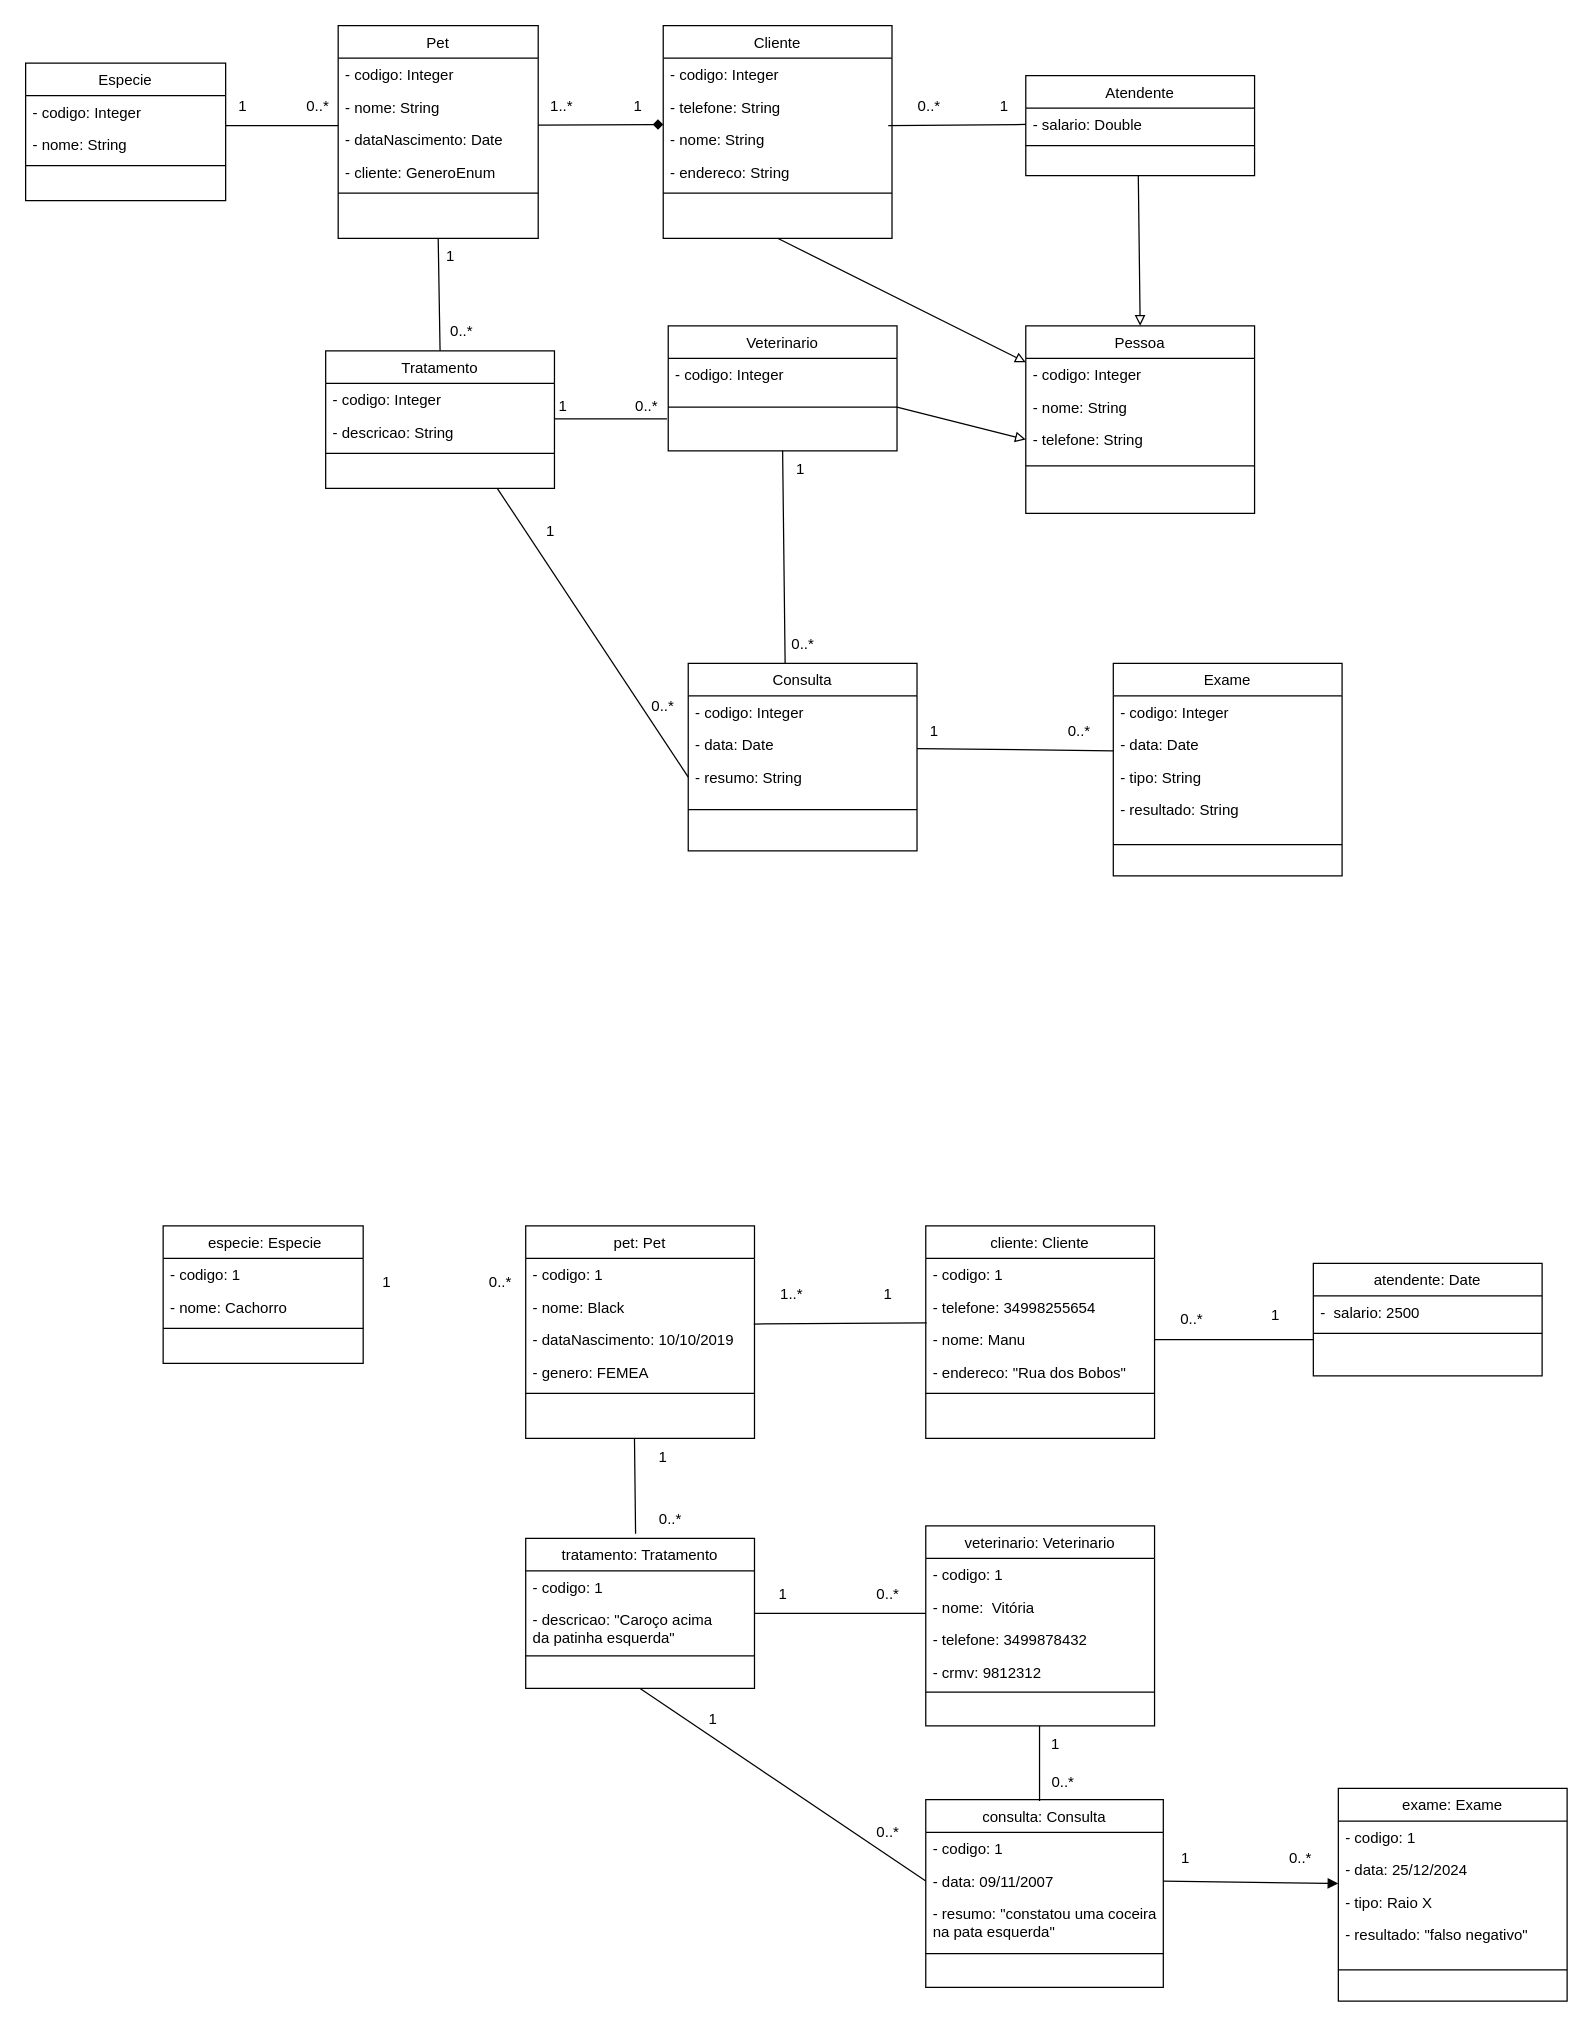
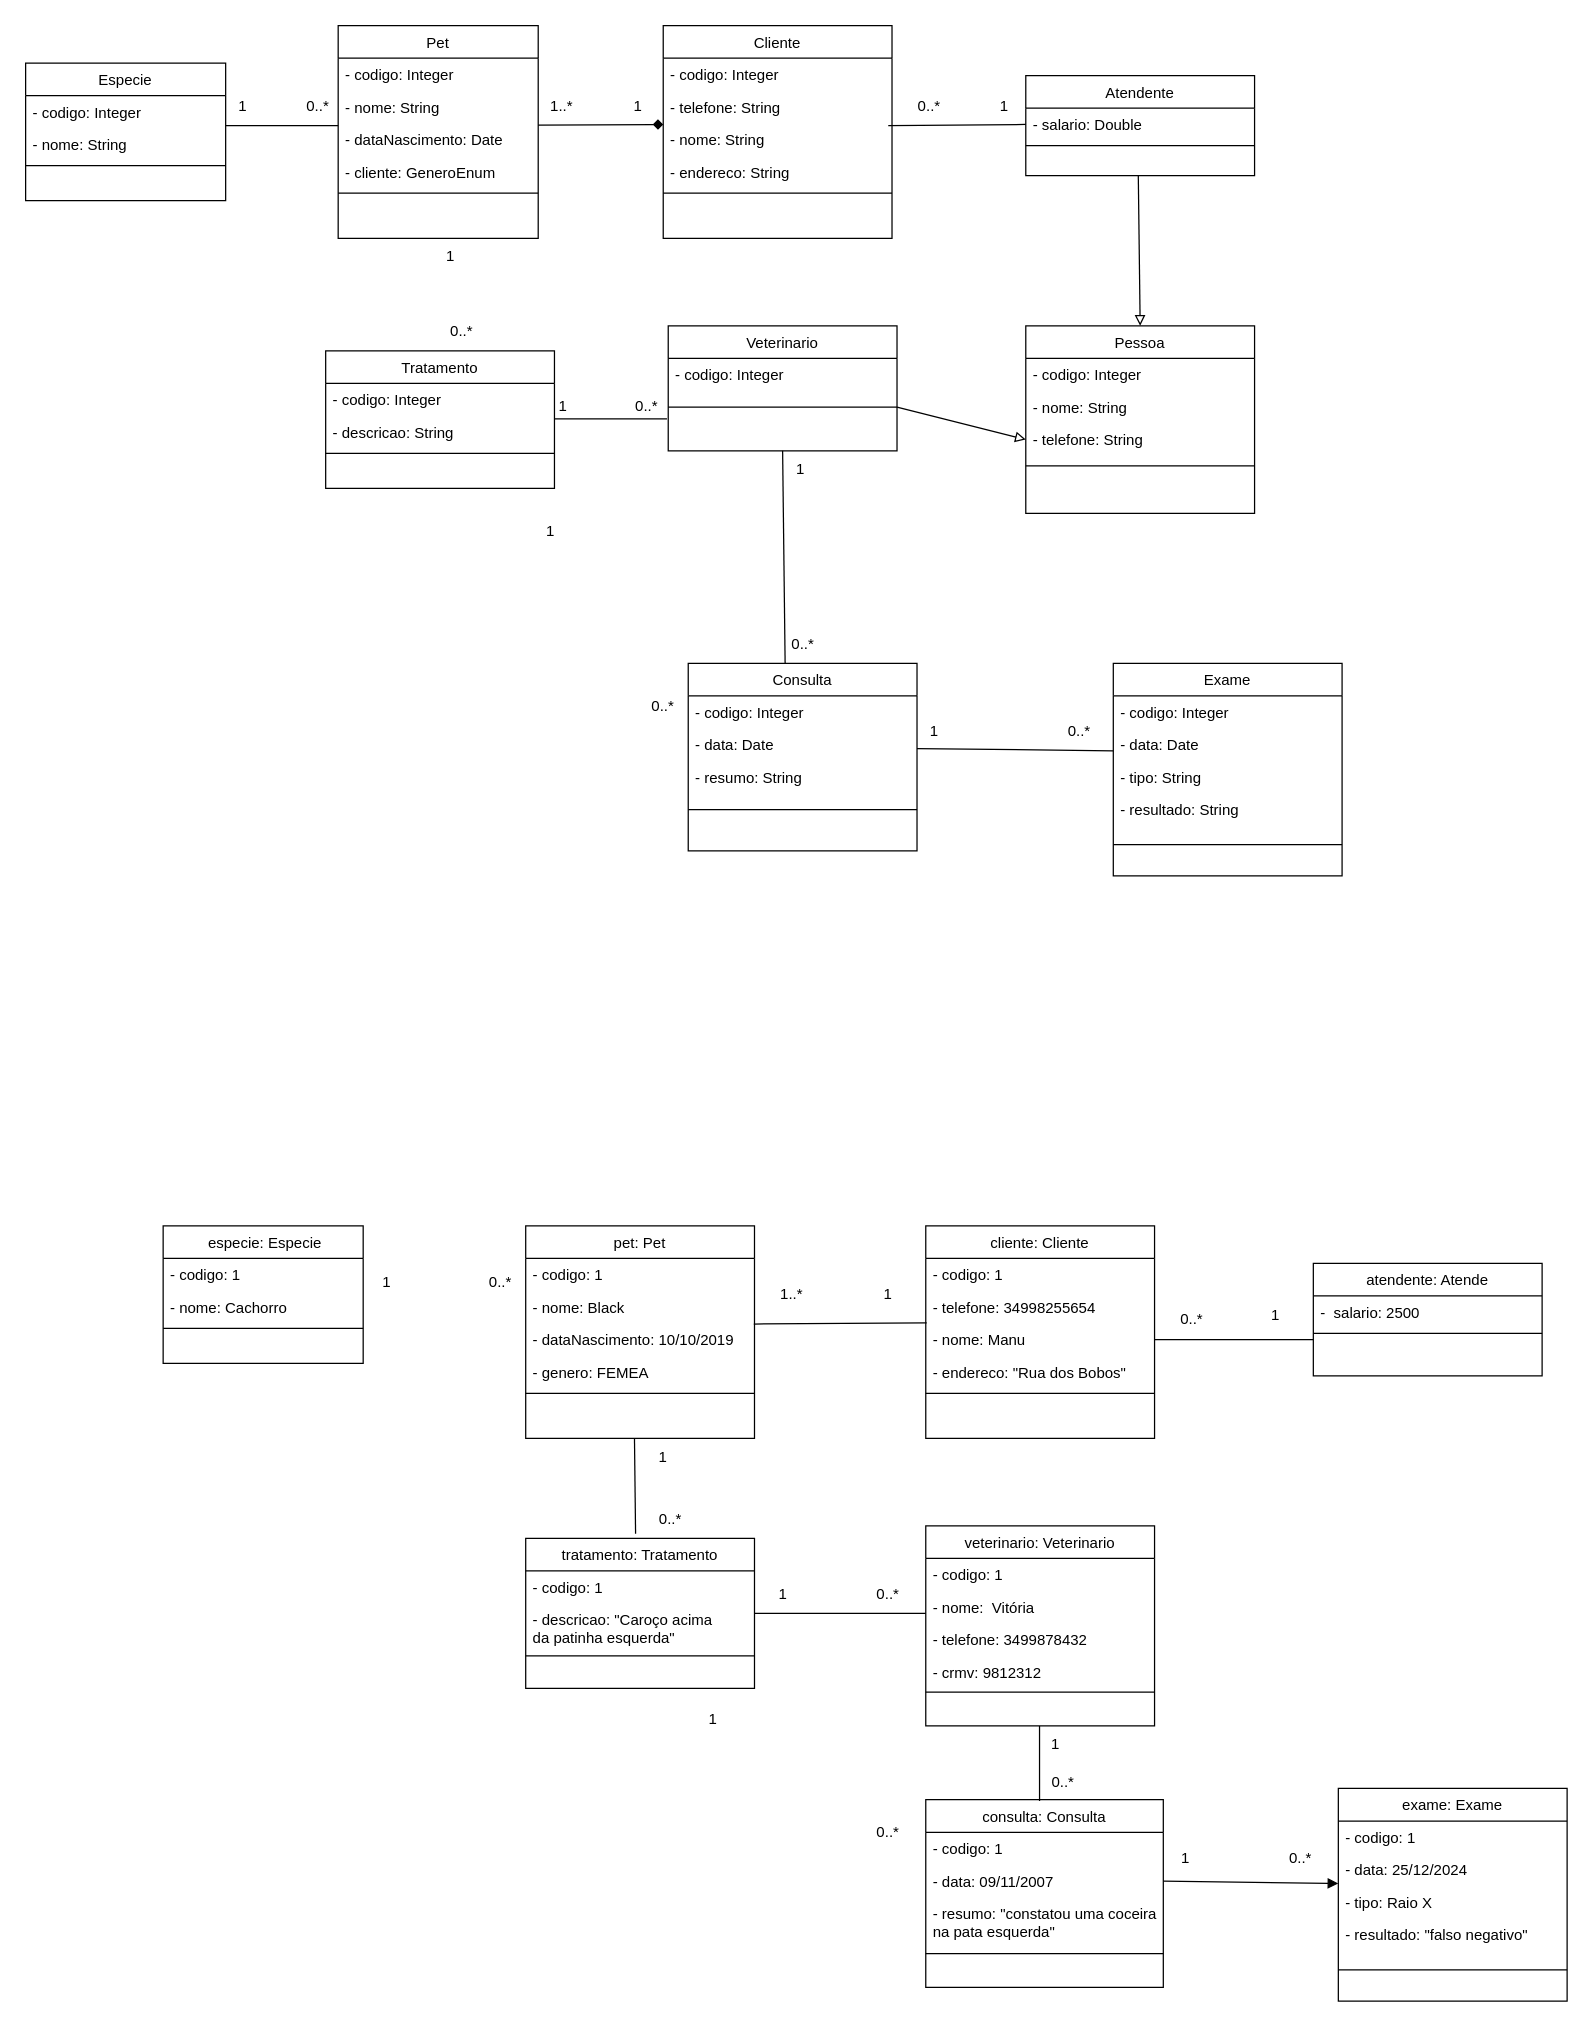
(439, 296) -> none
(899, 299) -> none
(593, 633) -> none
(1427, 1280) -> (1427, 1280)
(784, 1785) -> none
